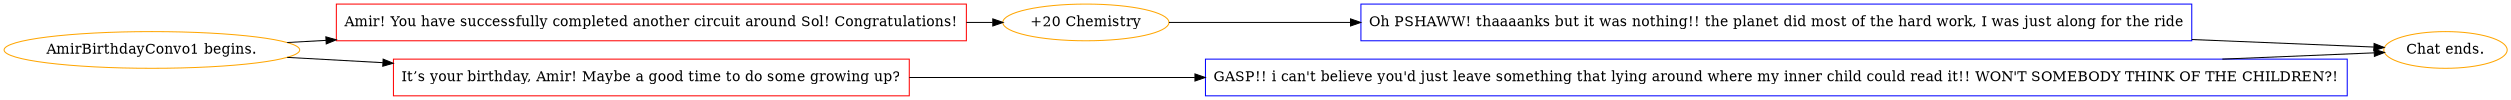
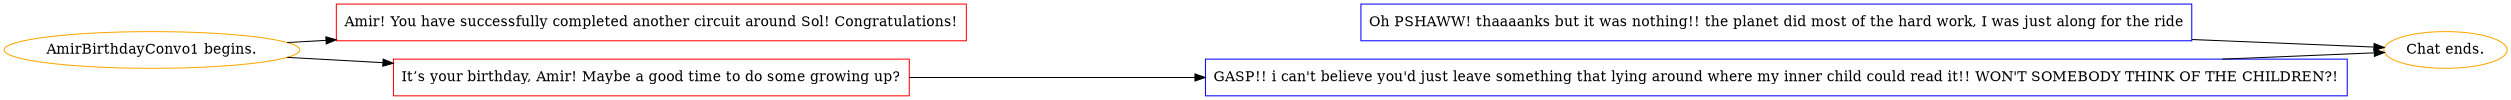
(1086, 22) -> none
